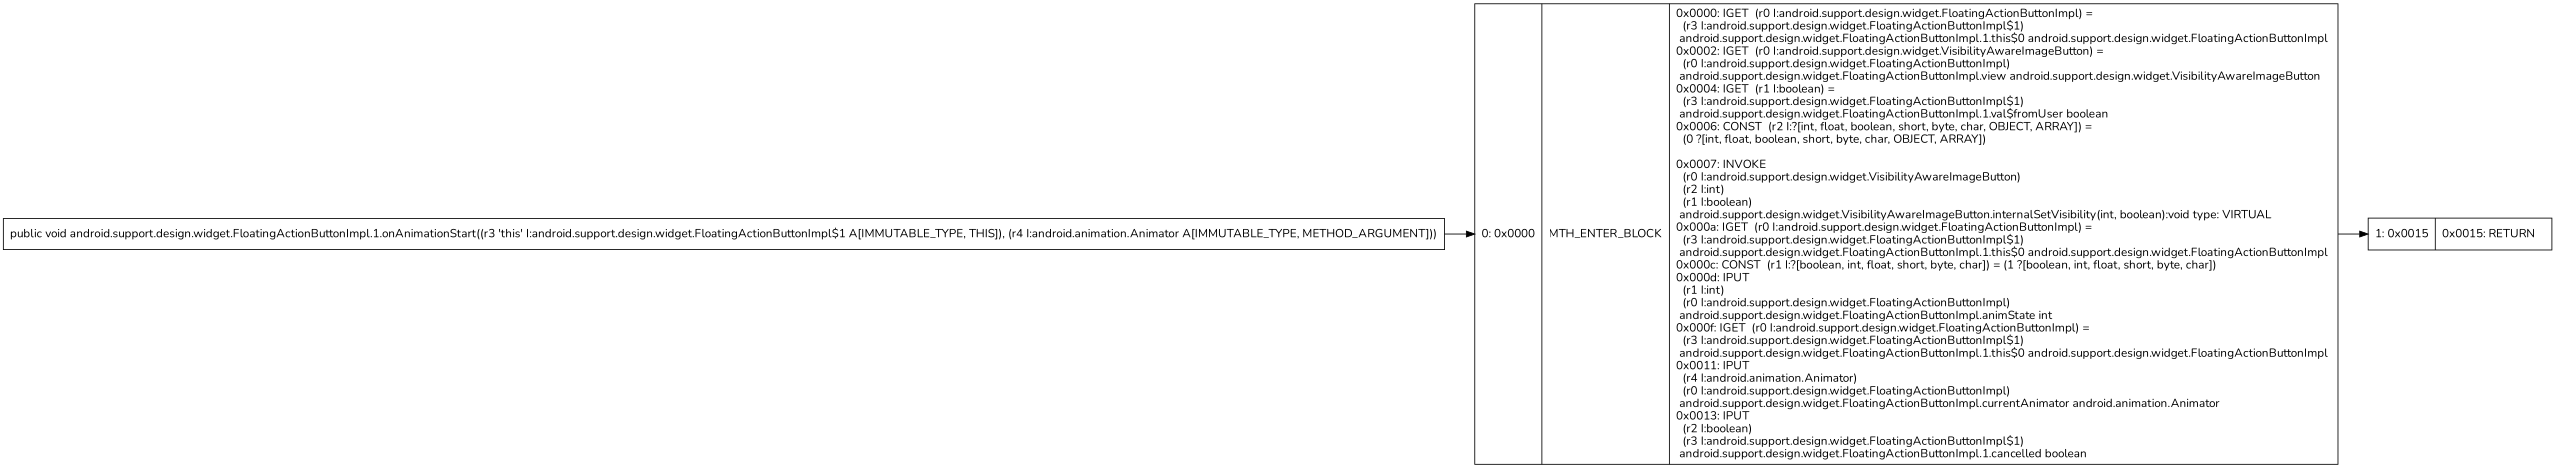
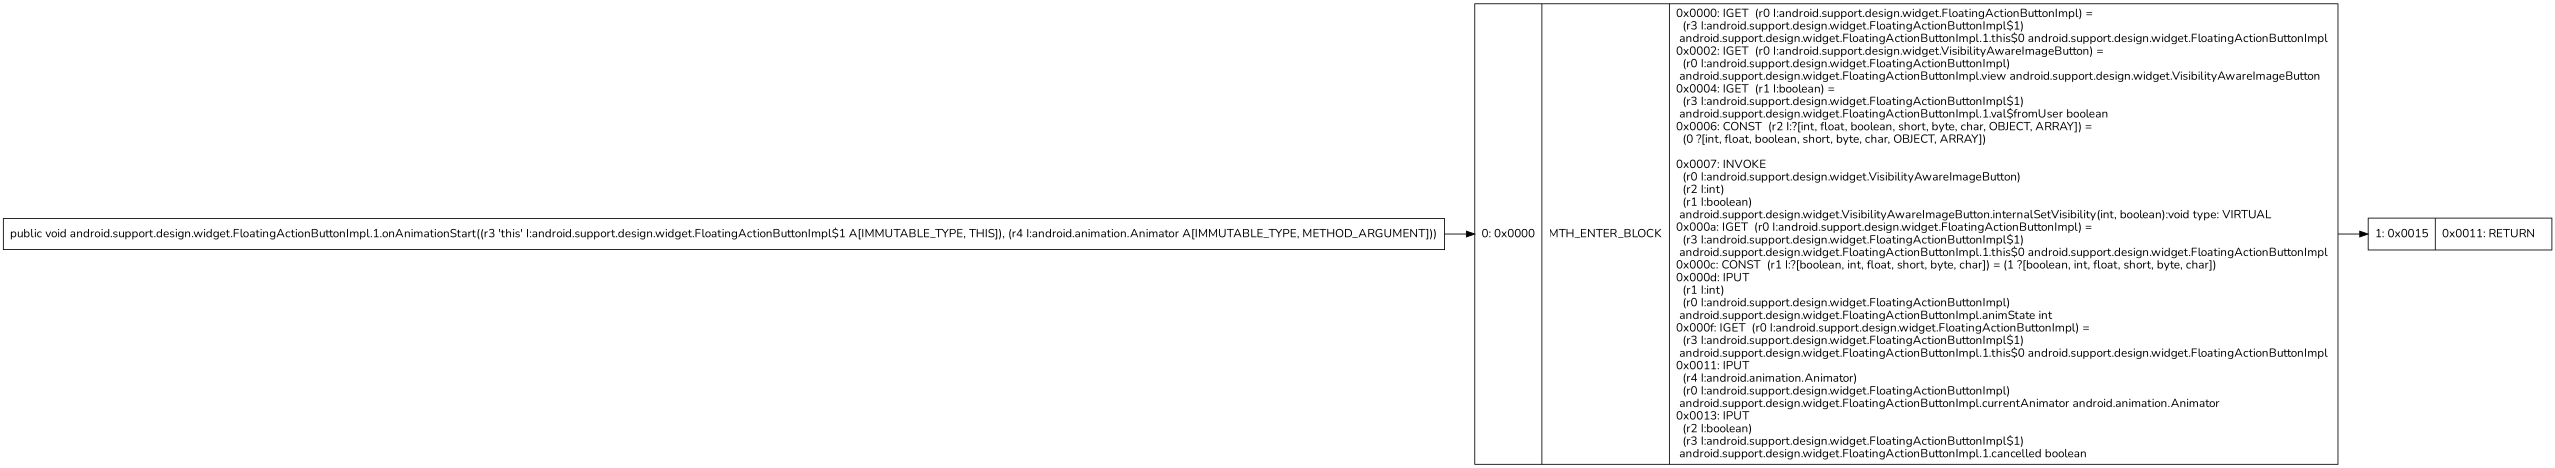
(2494, 234) -> (2494, 234)
